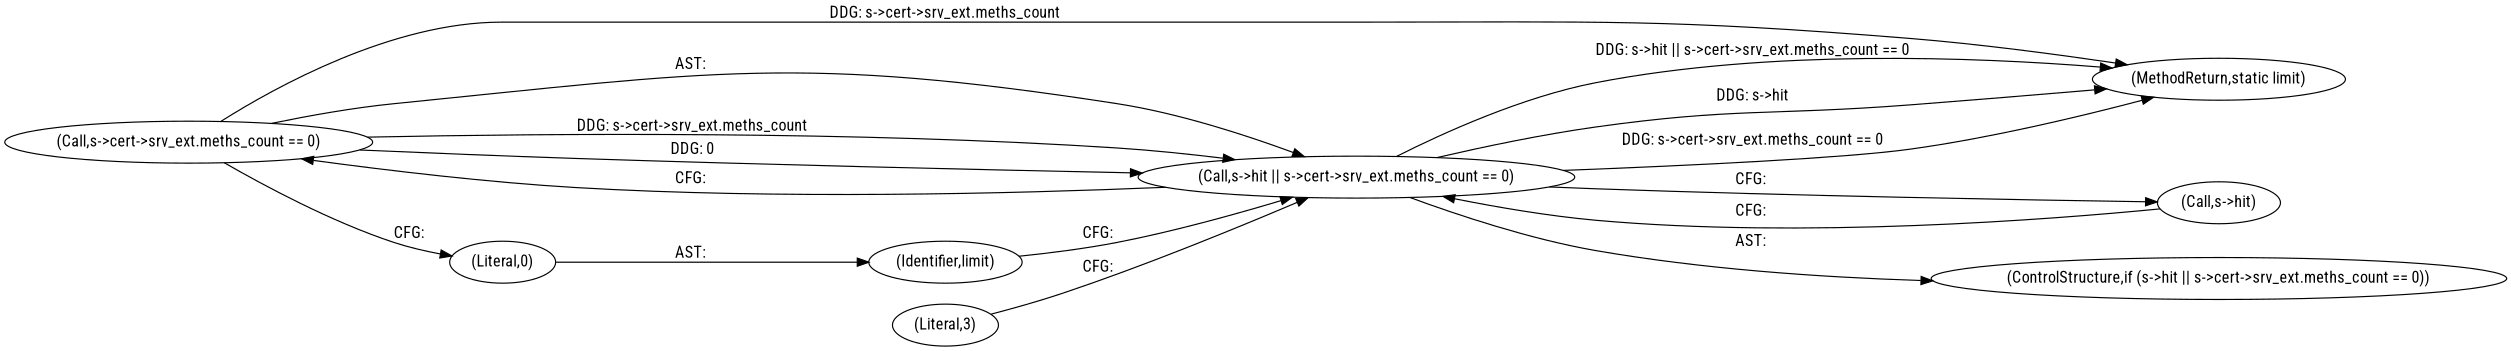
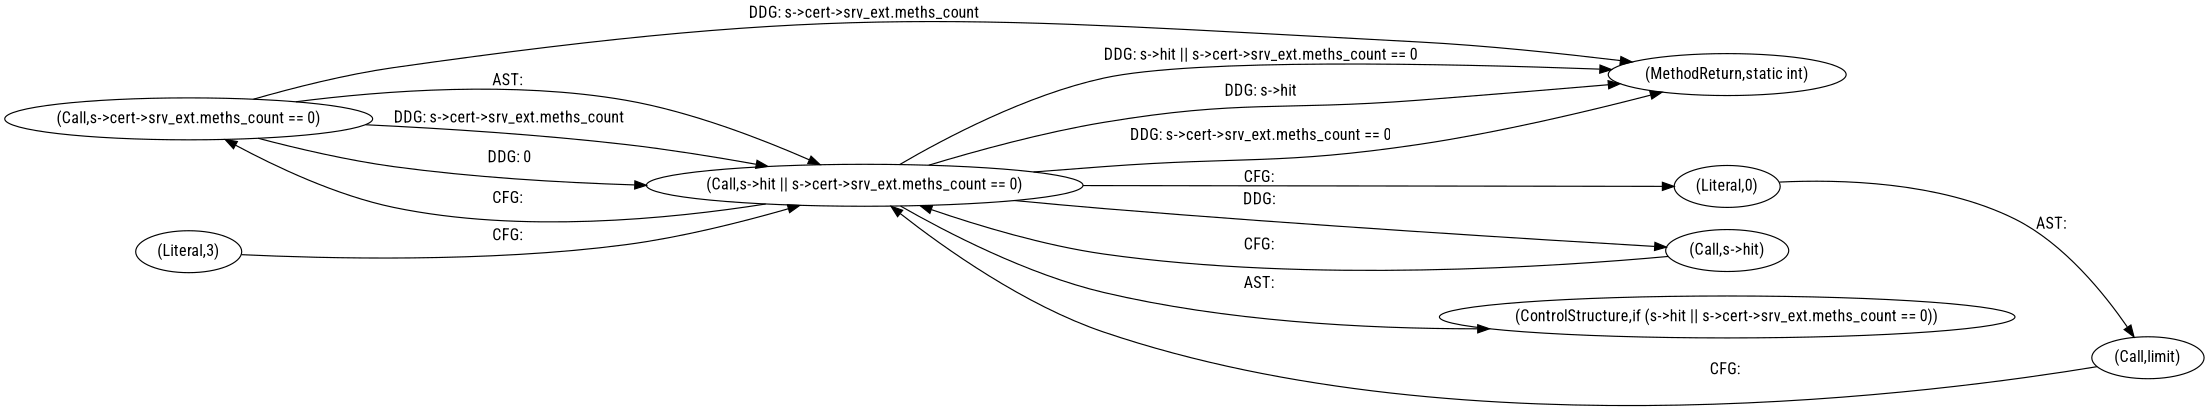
(2219, 79) -> (1727, 75)
(1753, 180) -> (1261, 200)
(329, 217) -> (1373, 186)
(945, 262) -> (2148, 358)
